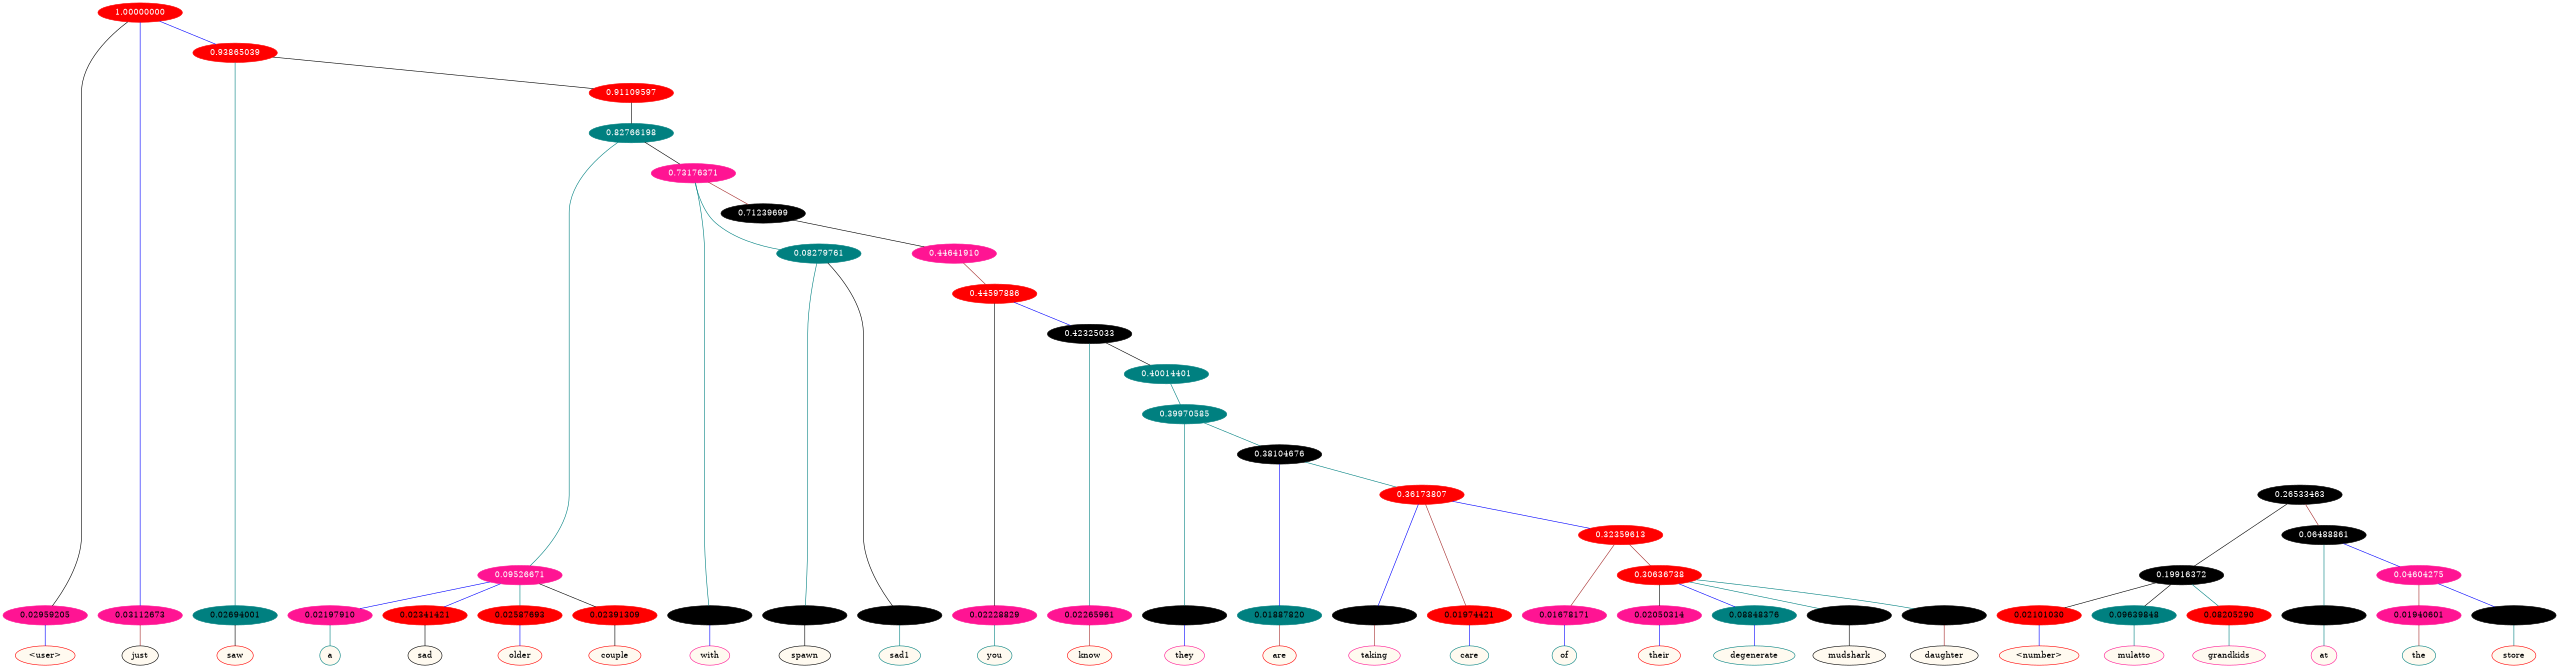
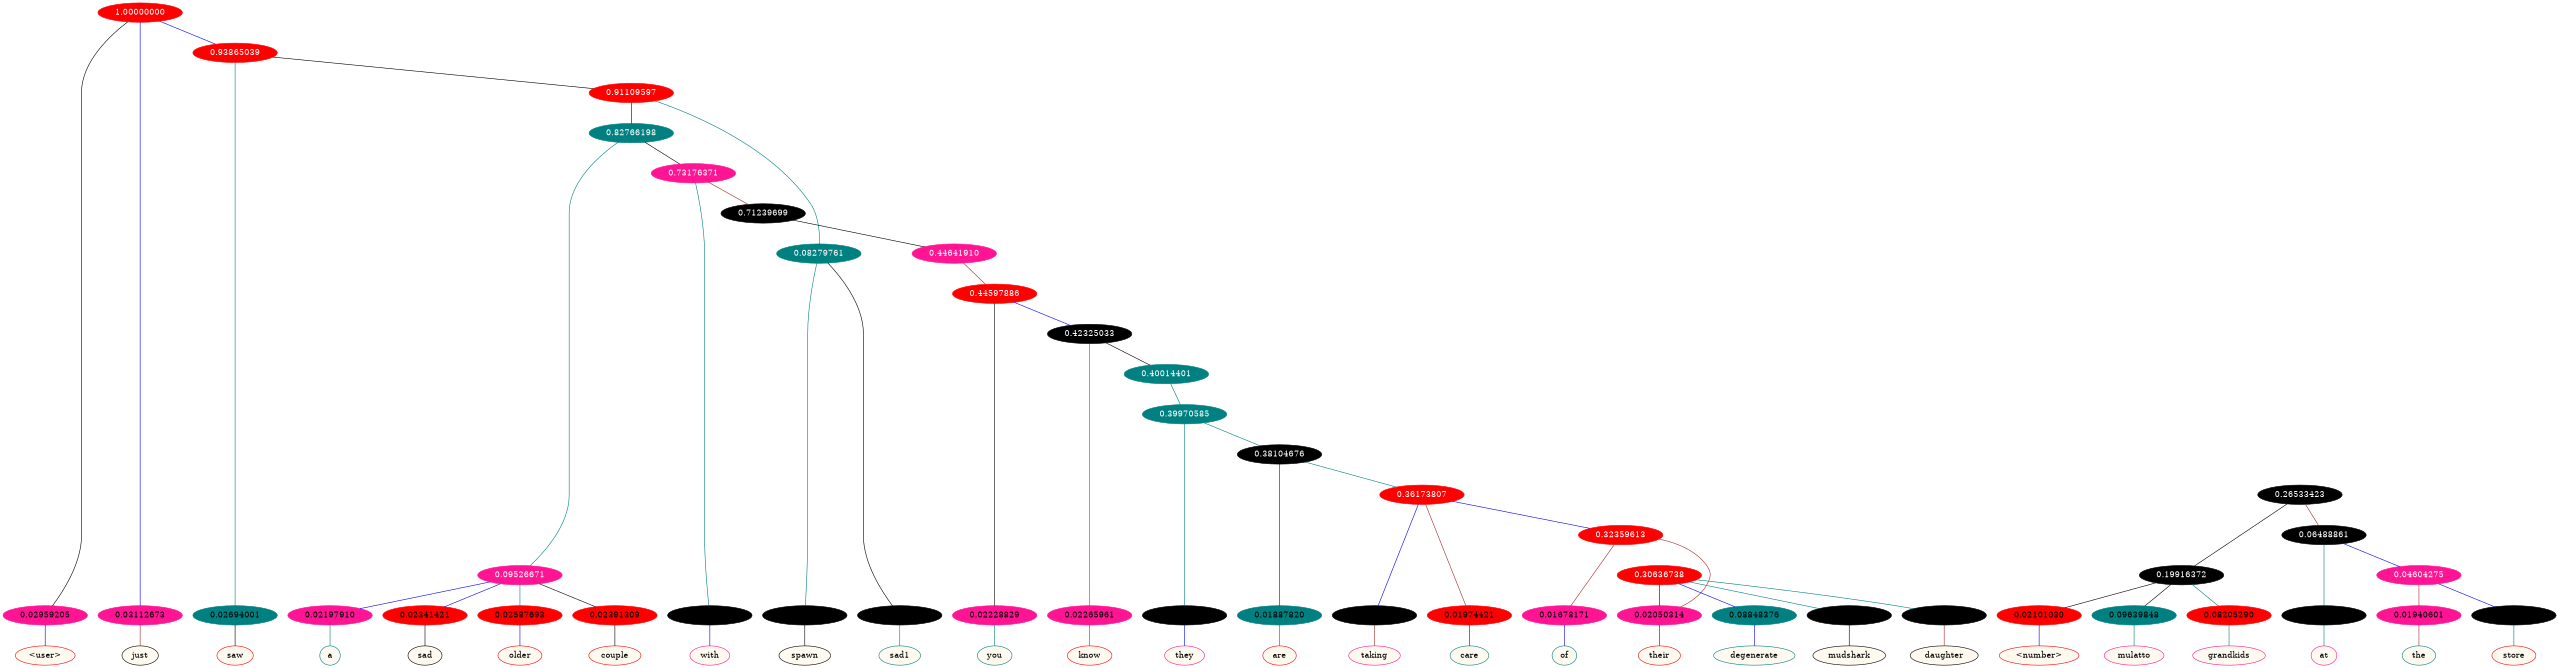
(726, 230) -> (758, 152)
(2300, 495) -> (2300, 495)
(1640, 555) -> (1707, 565)
